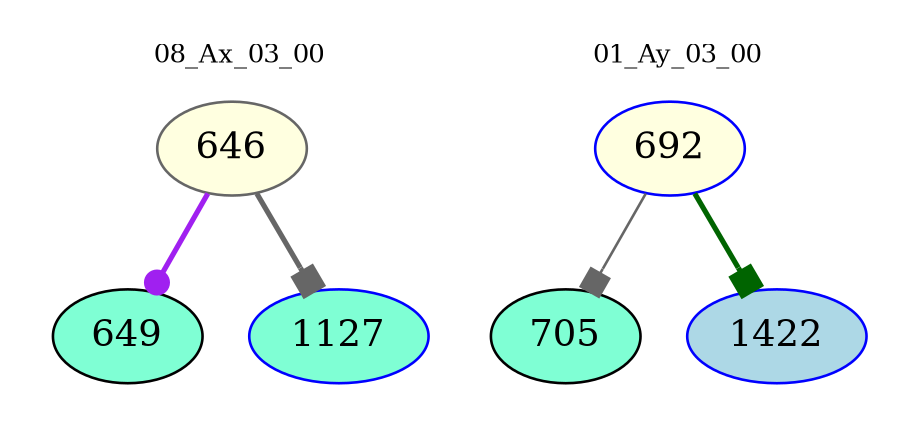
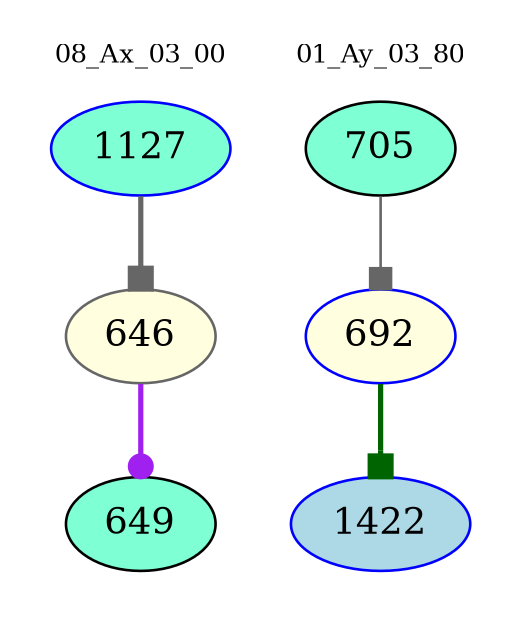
(678, 56) -> (381, 56)
(279, 231) -> (141, 230)
(624, 231) -> (381, 230)
